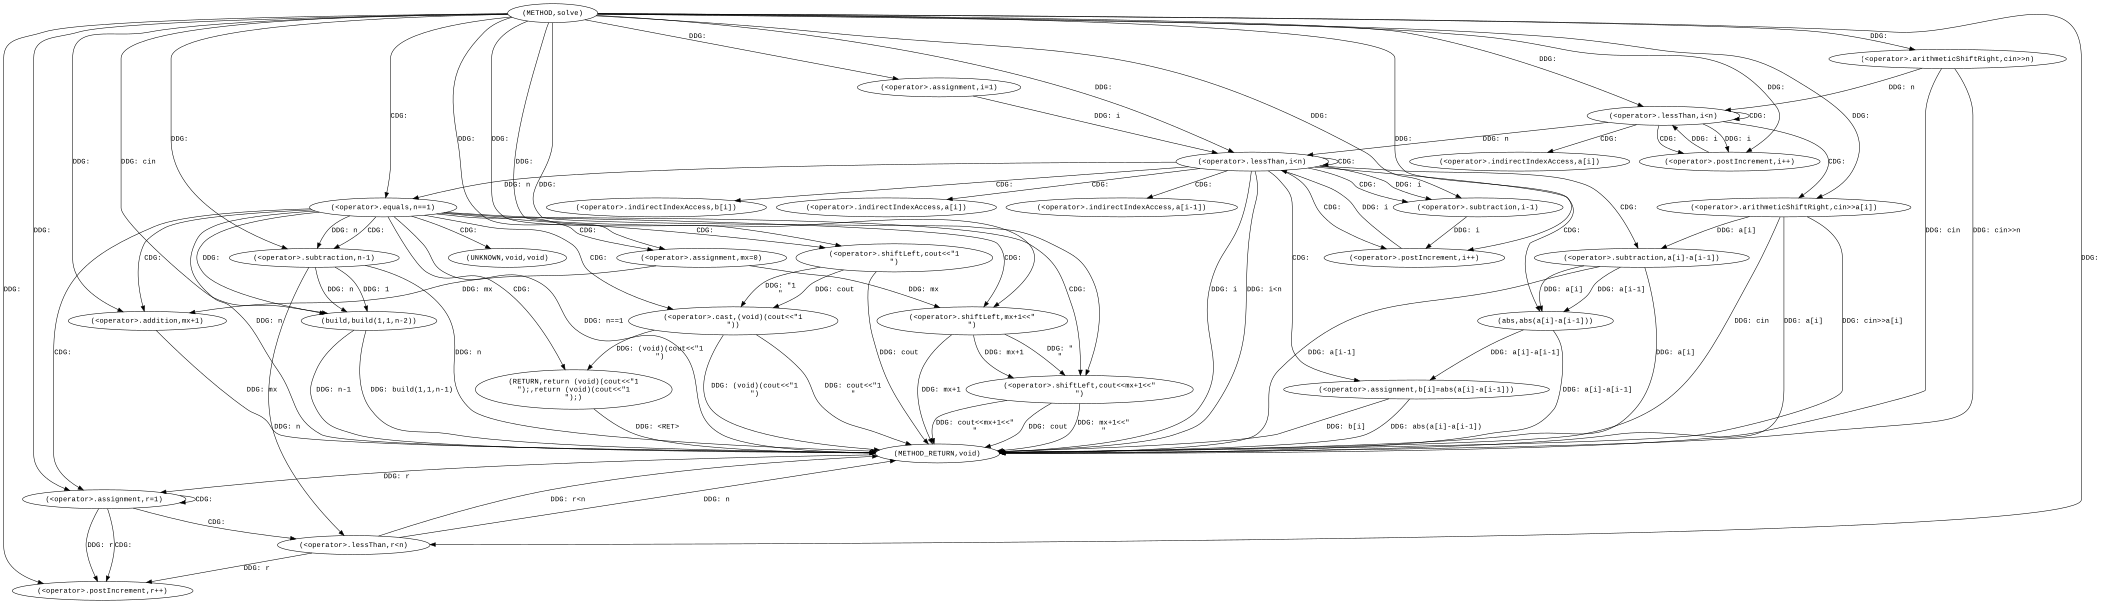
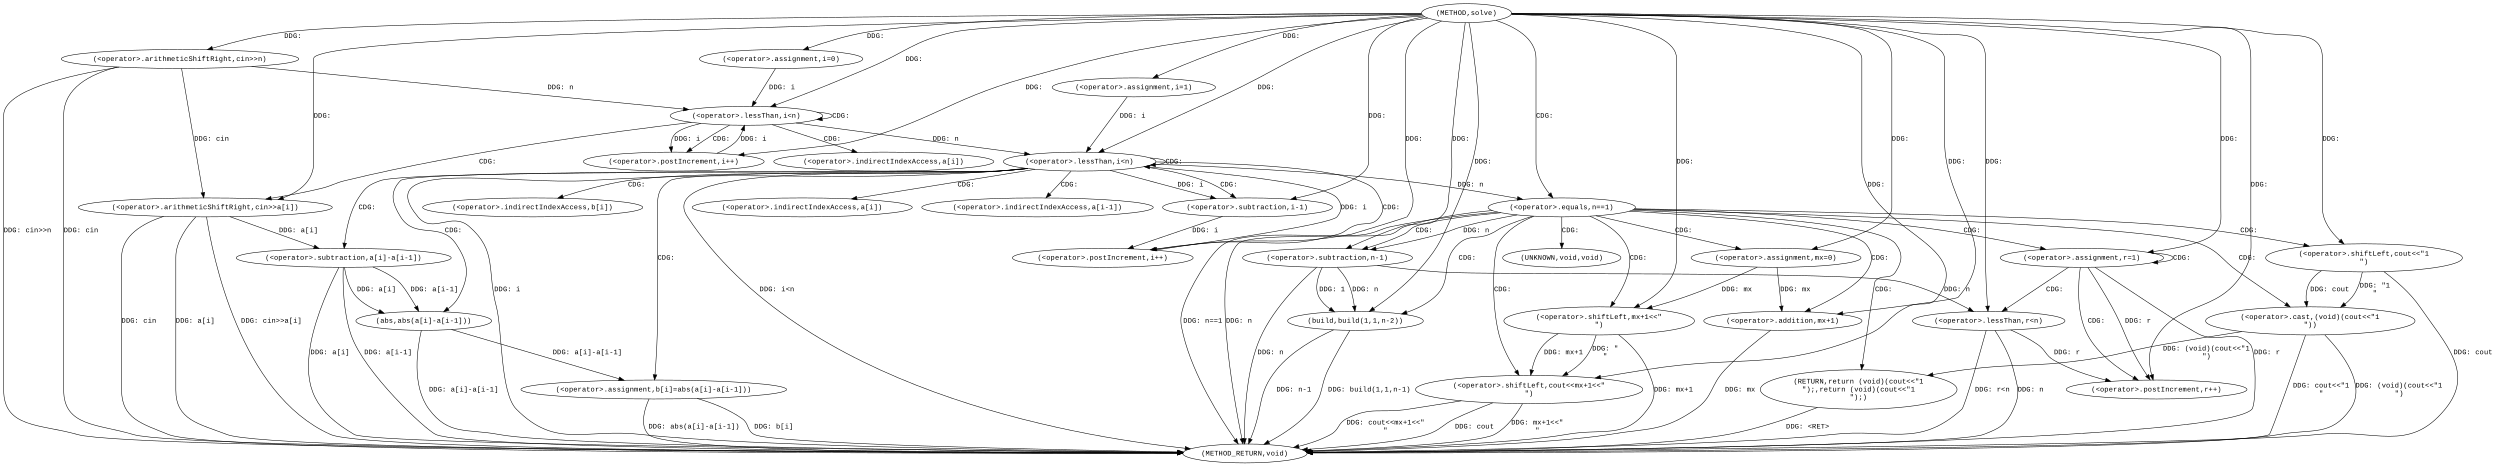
none -> (781, 59)
none -> (192, 130)
(139, 162) -> (1485, 162)
(214, 258) -> (1470, 258)
(520, 465) -> (1994, 438)
